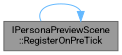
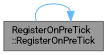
(61, 36) -> (54, 36)
